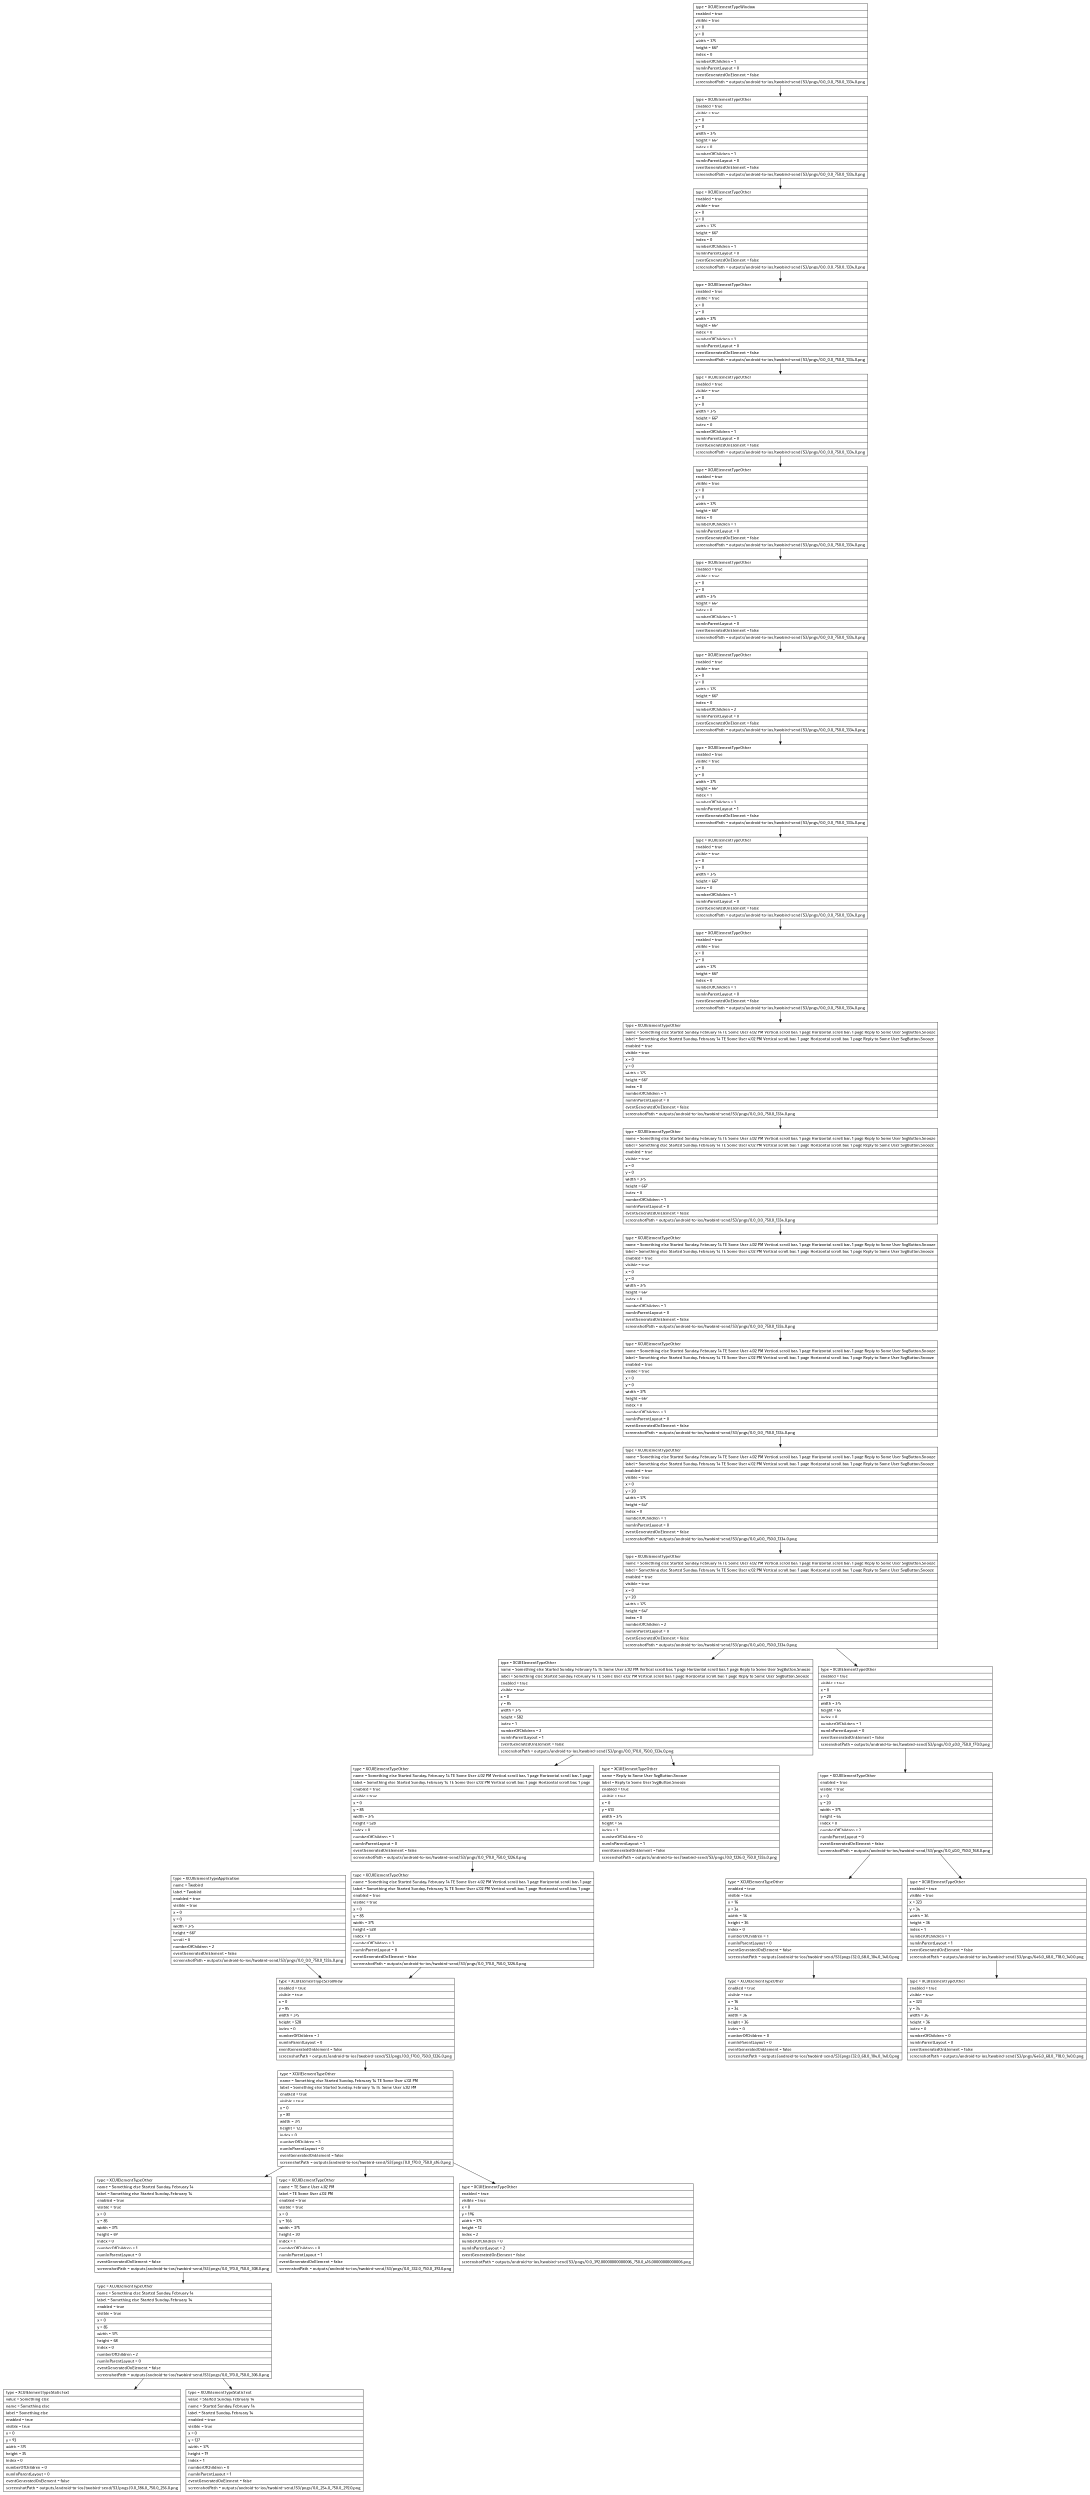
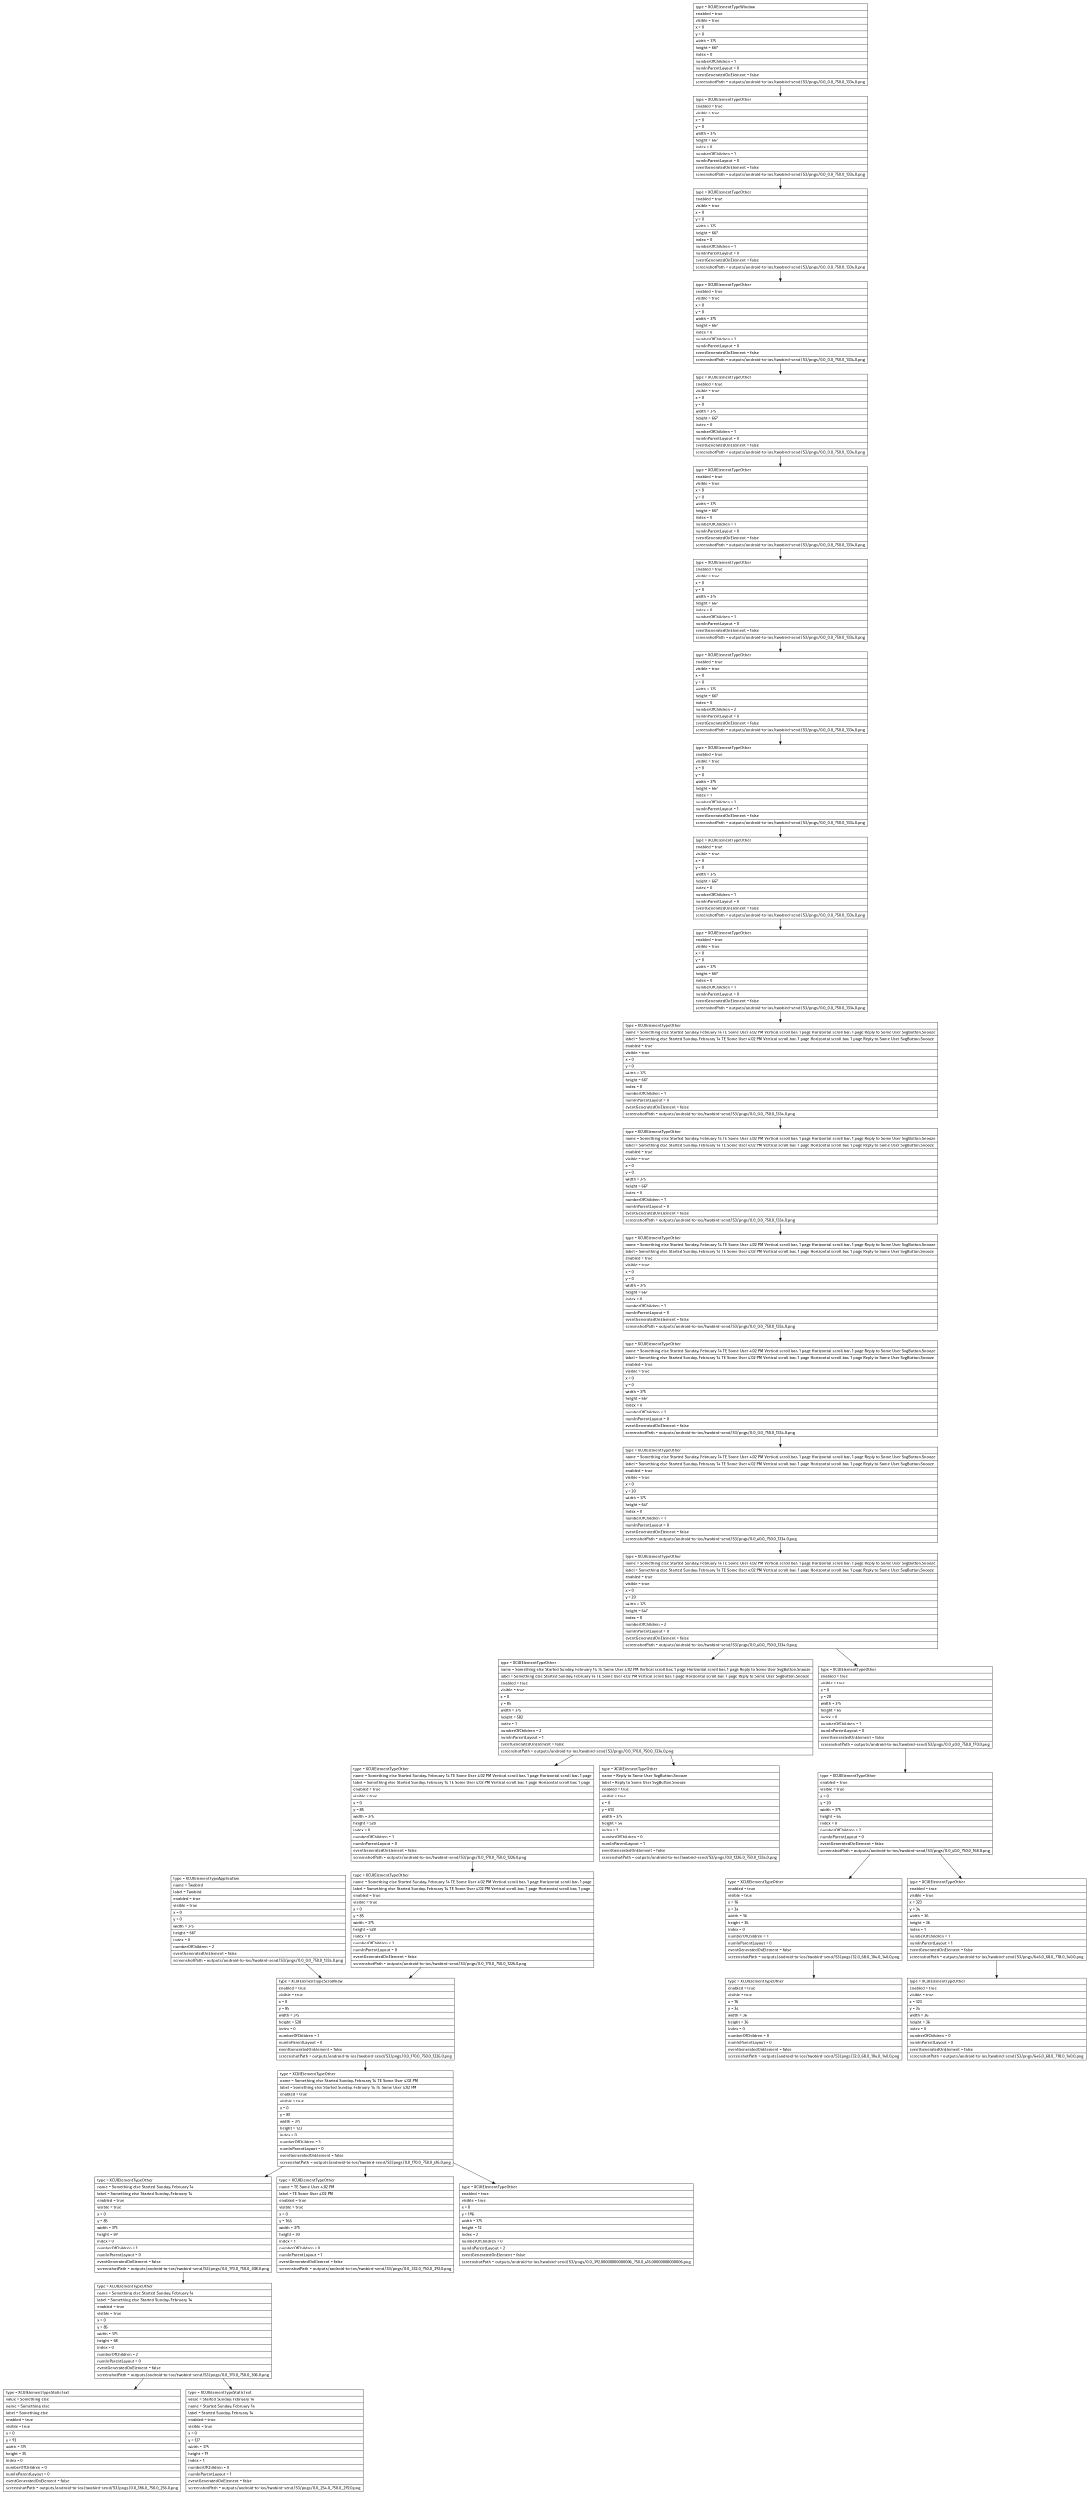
(182, 1940) -> (182, 1940)
